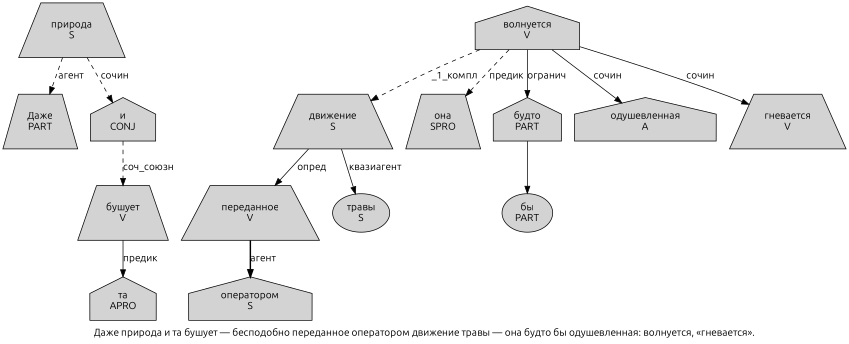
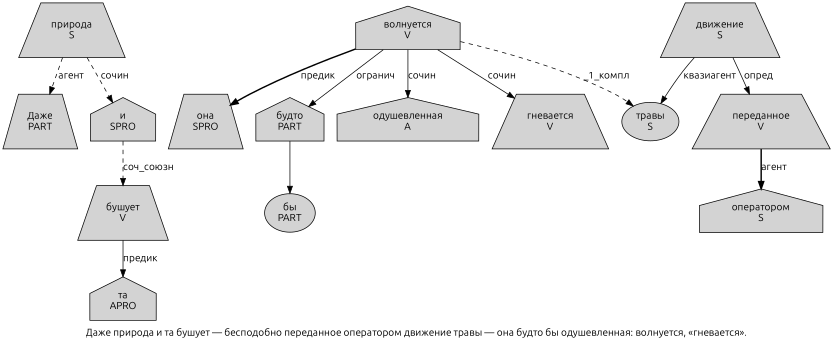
(490, 70) -> (295, 73)
(428, 72) -> (546, 66)
(123, 122) -> (123, 122)
